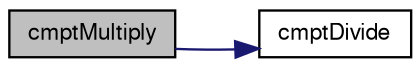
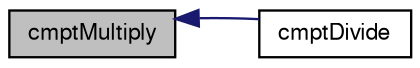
(205, 50) -> (229, 18)
